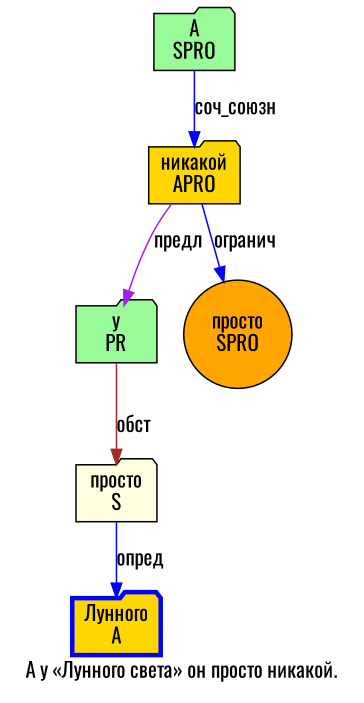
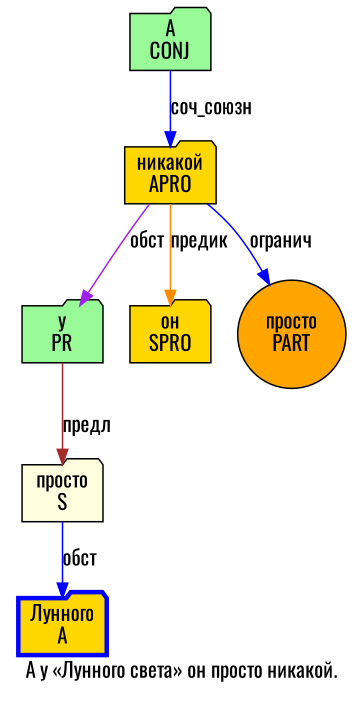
(194, 42) -> (170, 42)
(179, 242) -> (147, 242)
none -> (170, 334)
(238, 334) -> (292, 334)
(134, 427) -> (87, 427)
(140, 560) -> (80, 560)
